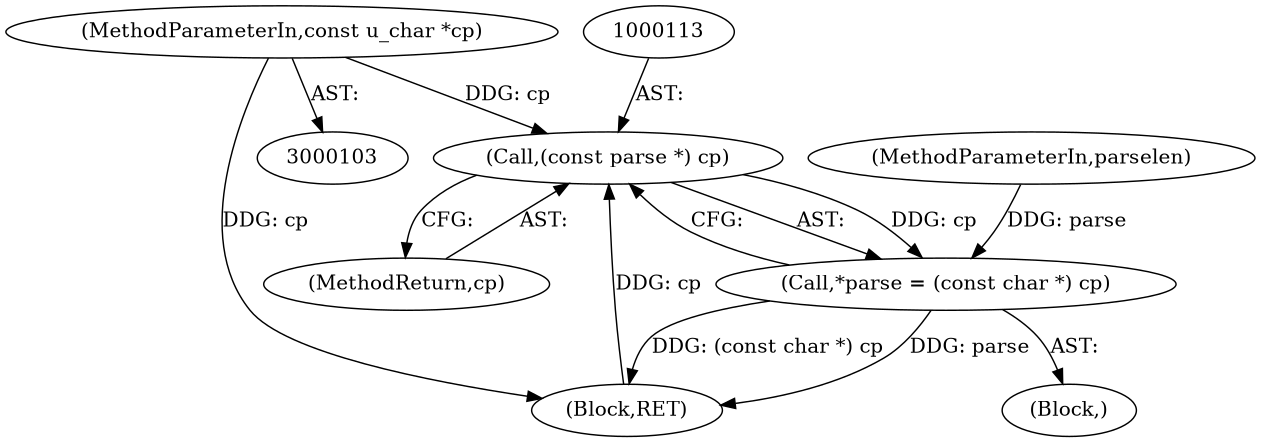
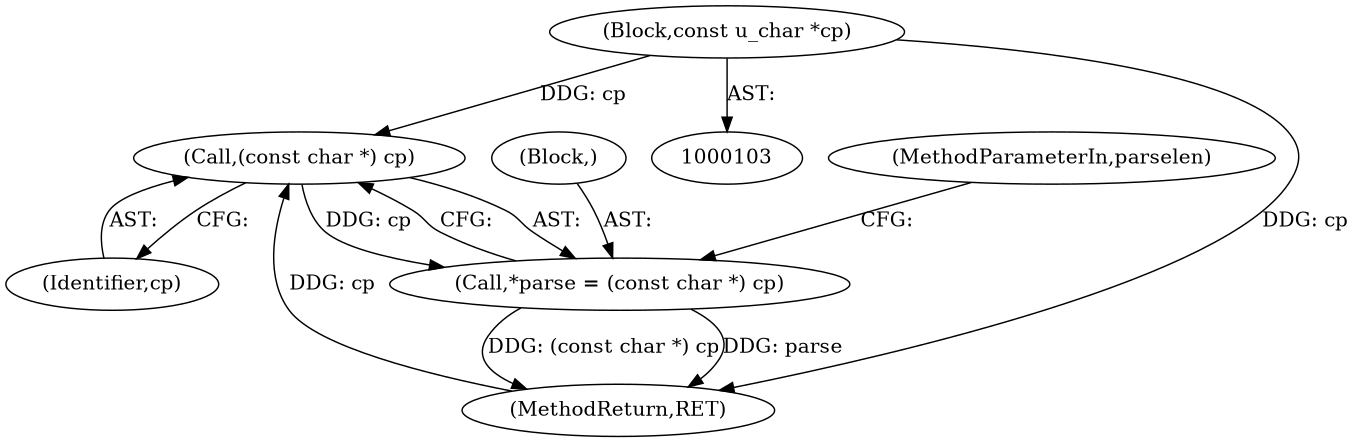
(282, 32) -> (727, 32)
(659, 32) -> none
(333, 158) -> (727, 158)
(608, 158) -> (299, 158)
(1067, 221) -> (890, 221)
(407, 284) -> (112, 284)
(1036, 335) -> (595, 213)
(627, 410) -> (618, 410)
